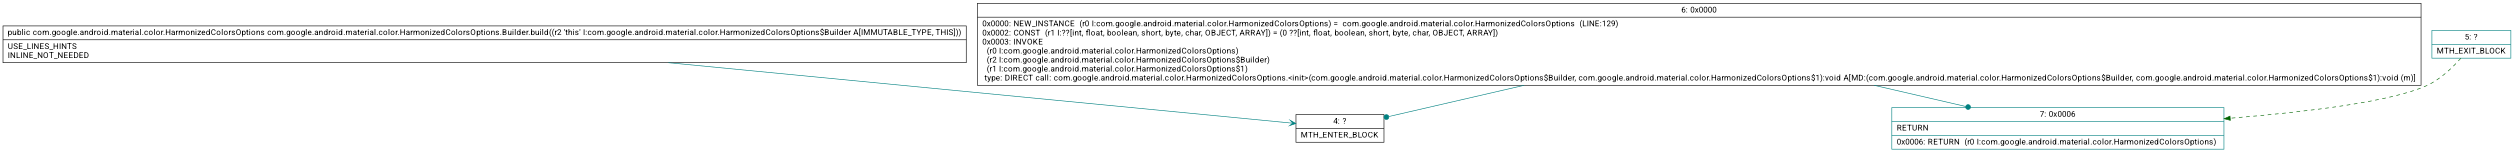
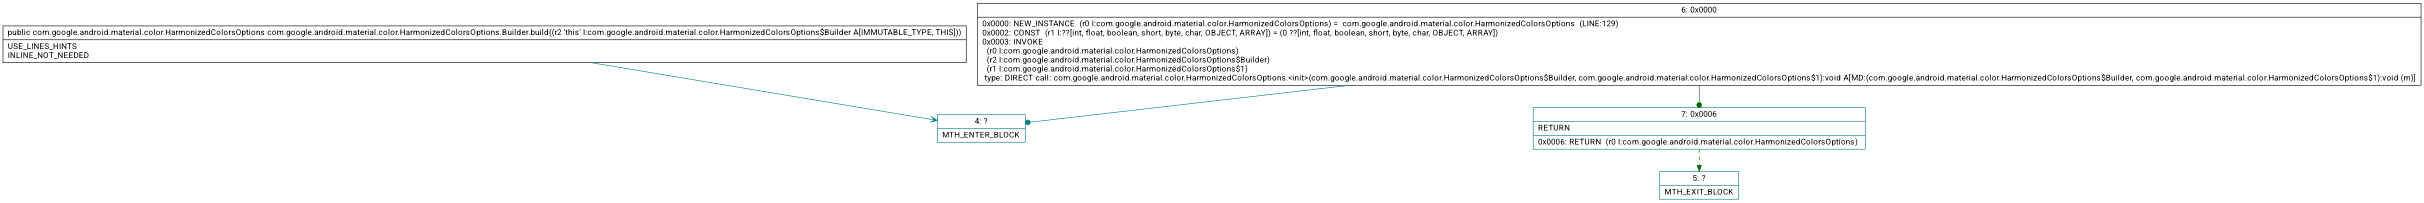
(1920, 96) -> (1699, 94)
(2351, 104) -> (1699, 157)
(1340, 128) -> (981, 128)
